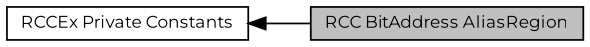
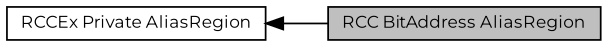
(128, 23) -> (136, 23)
